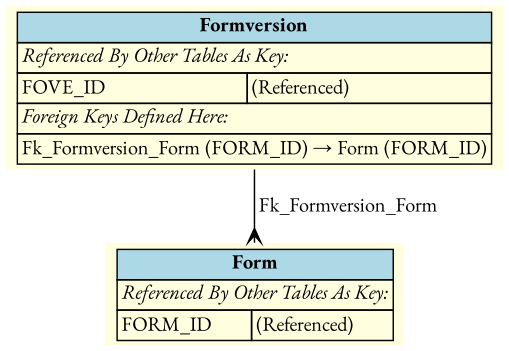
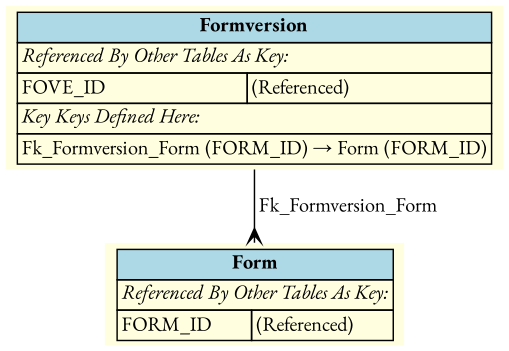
(125, 116) -> (111, 116)
